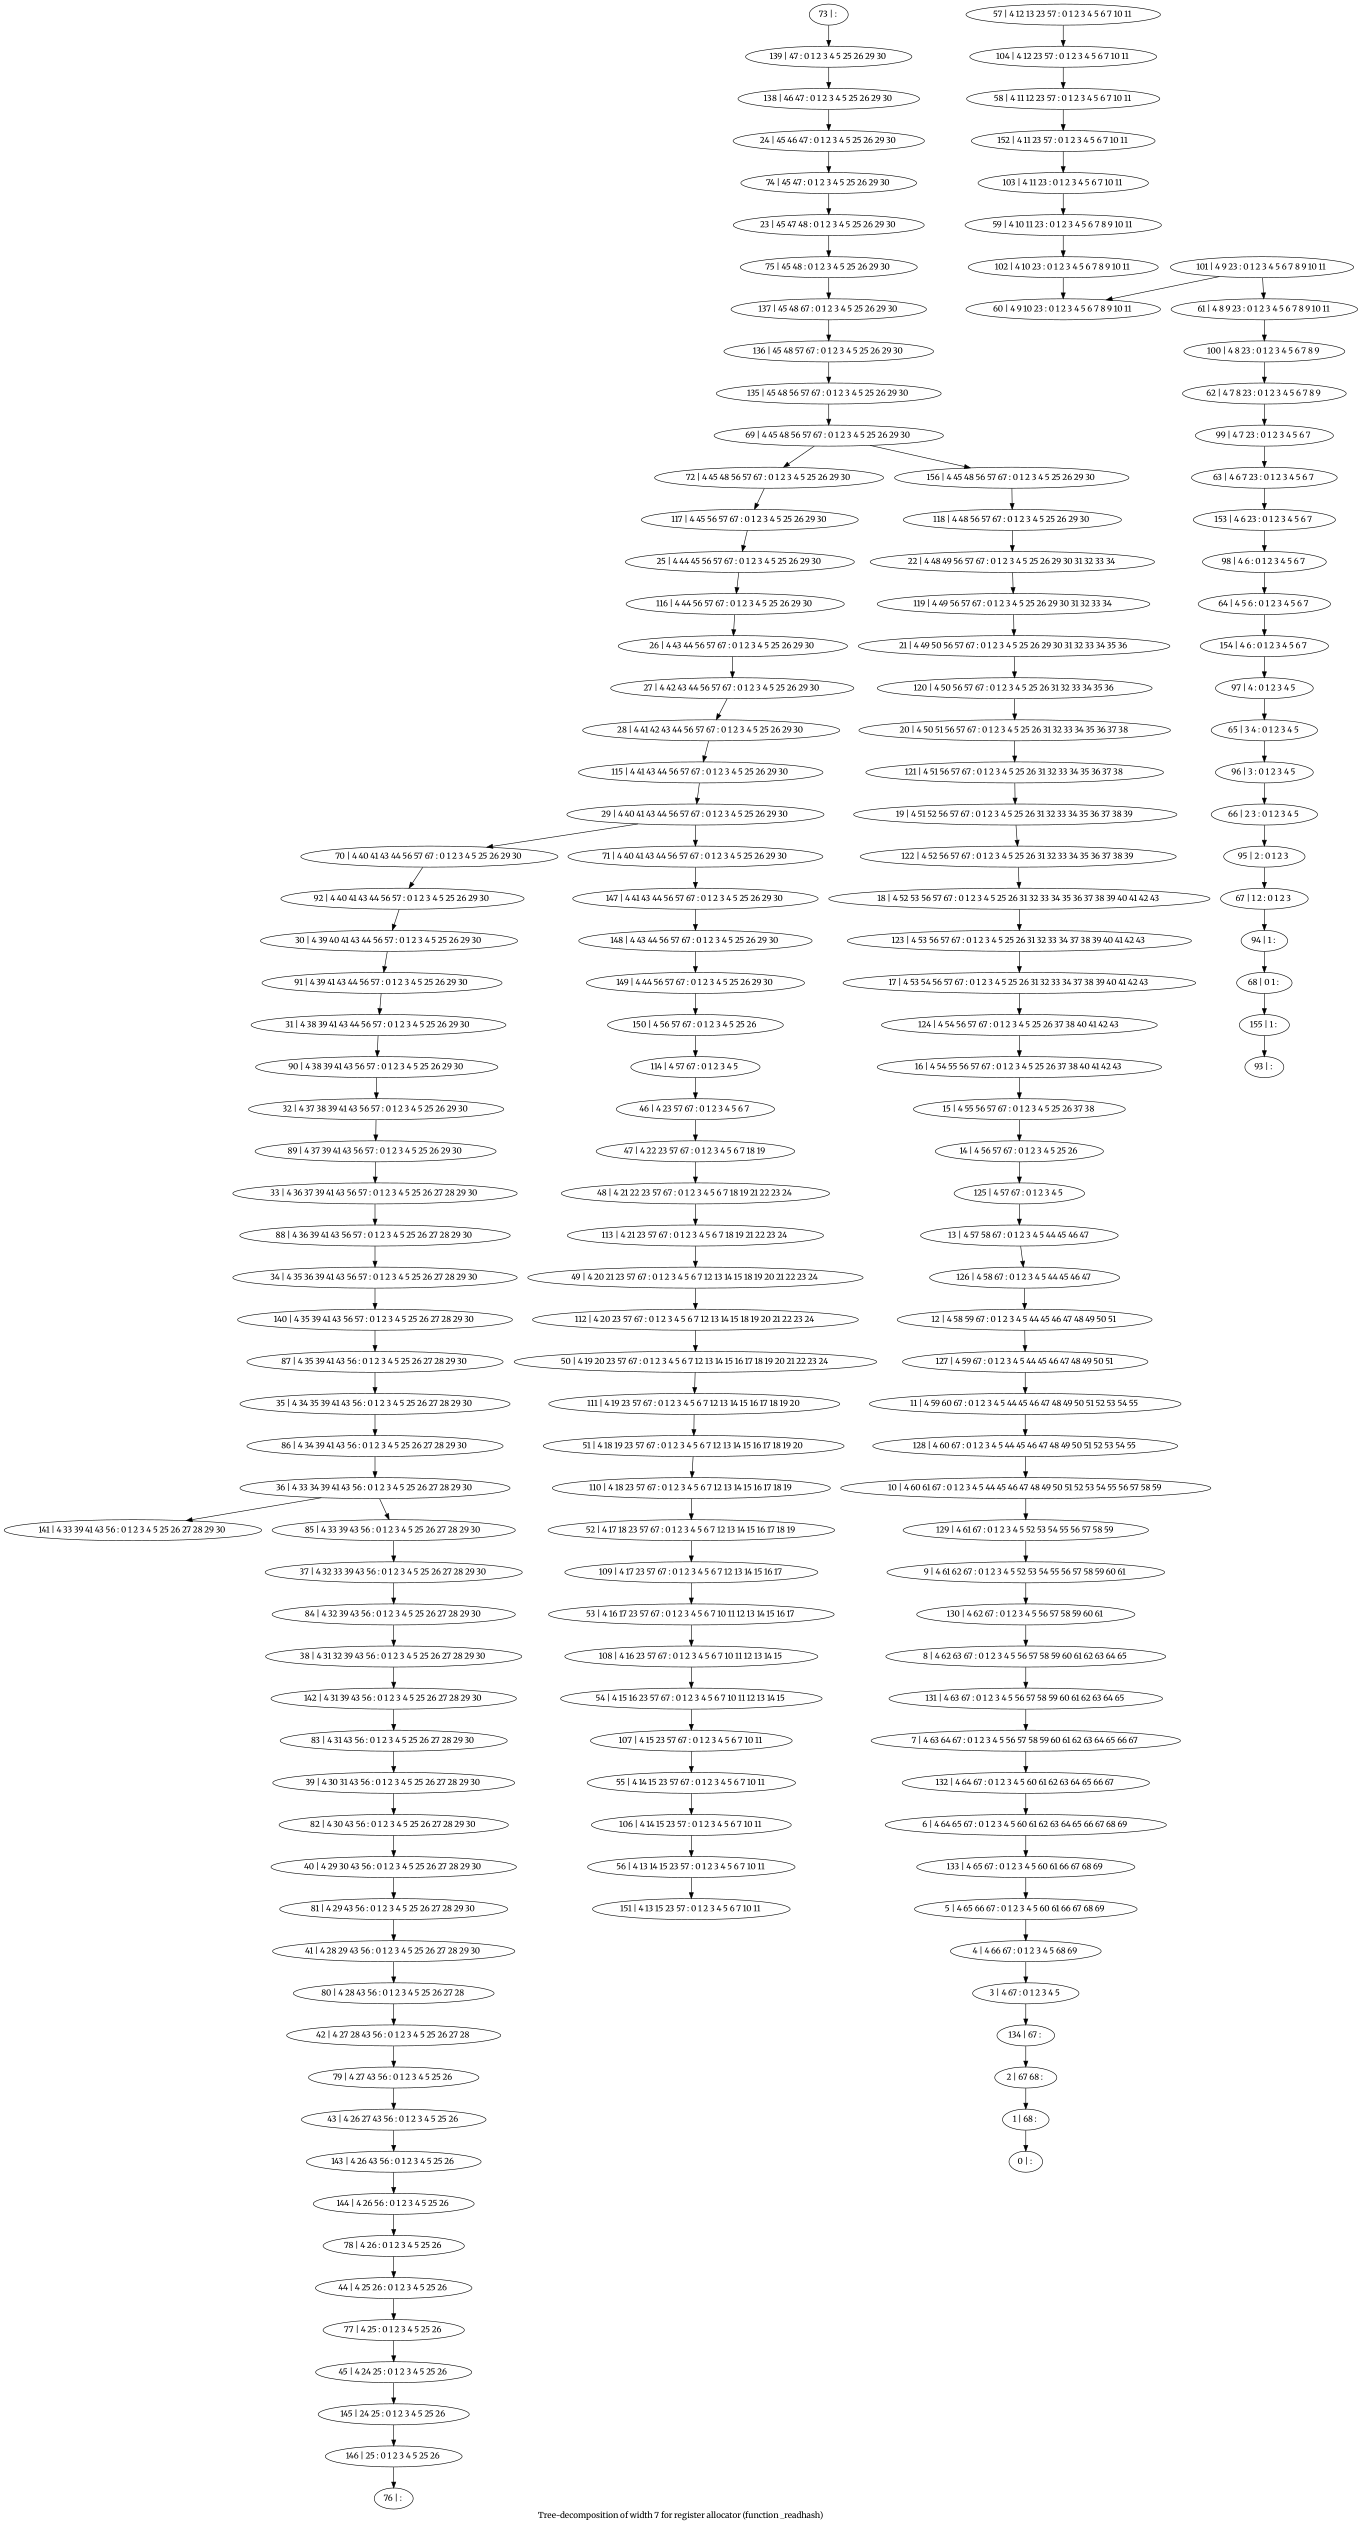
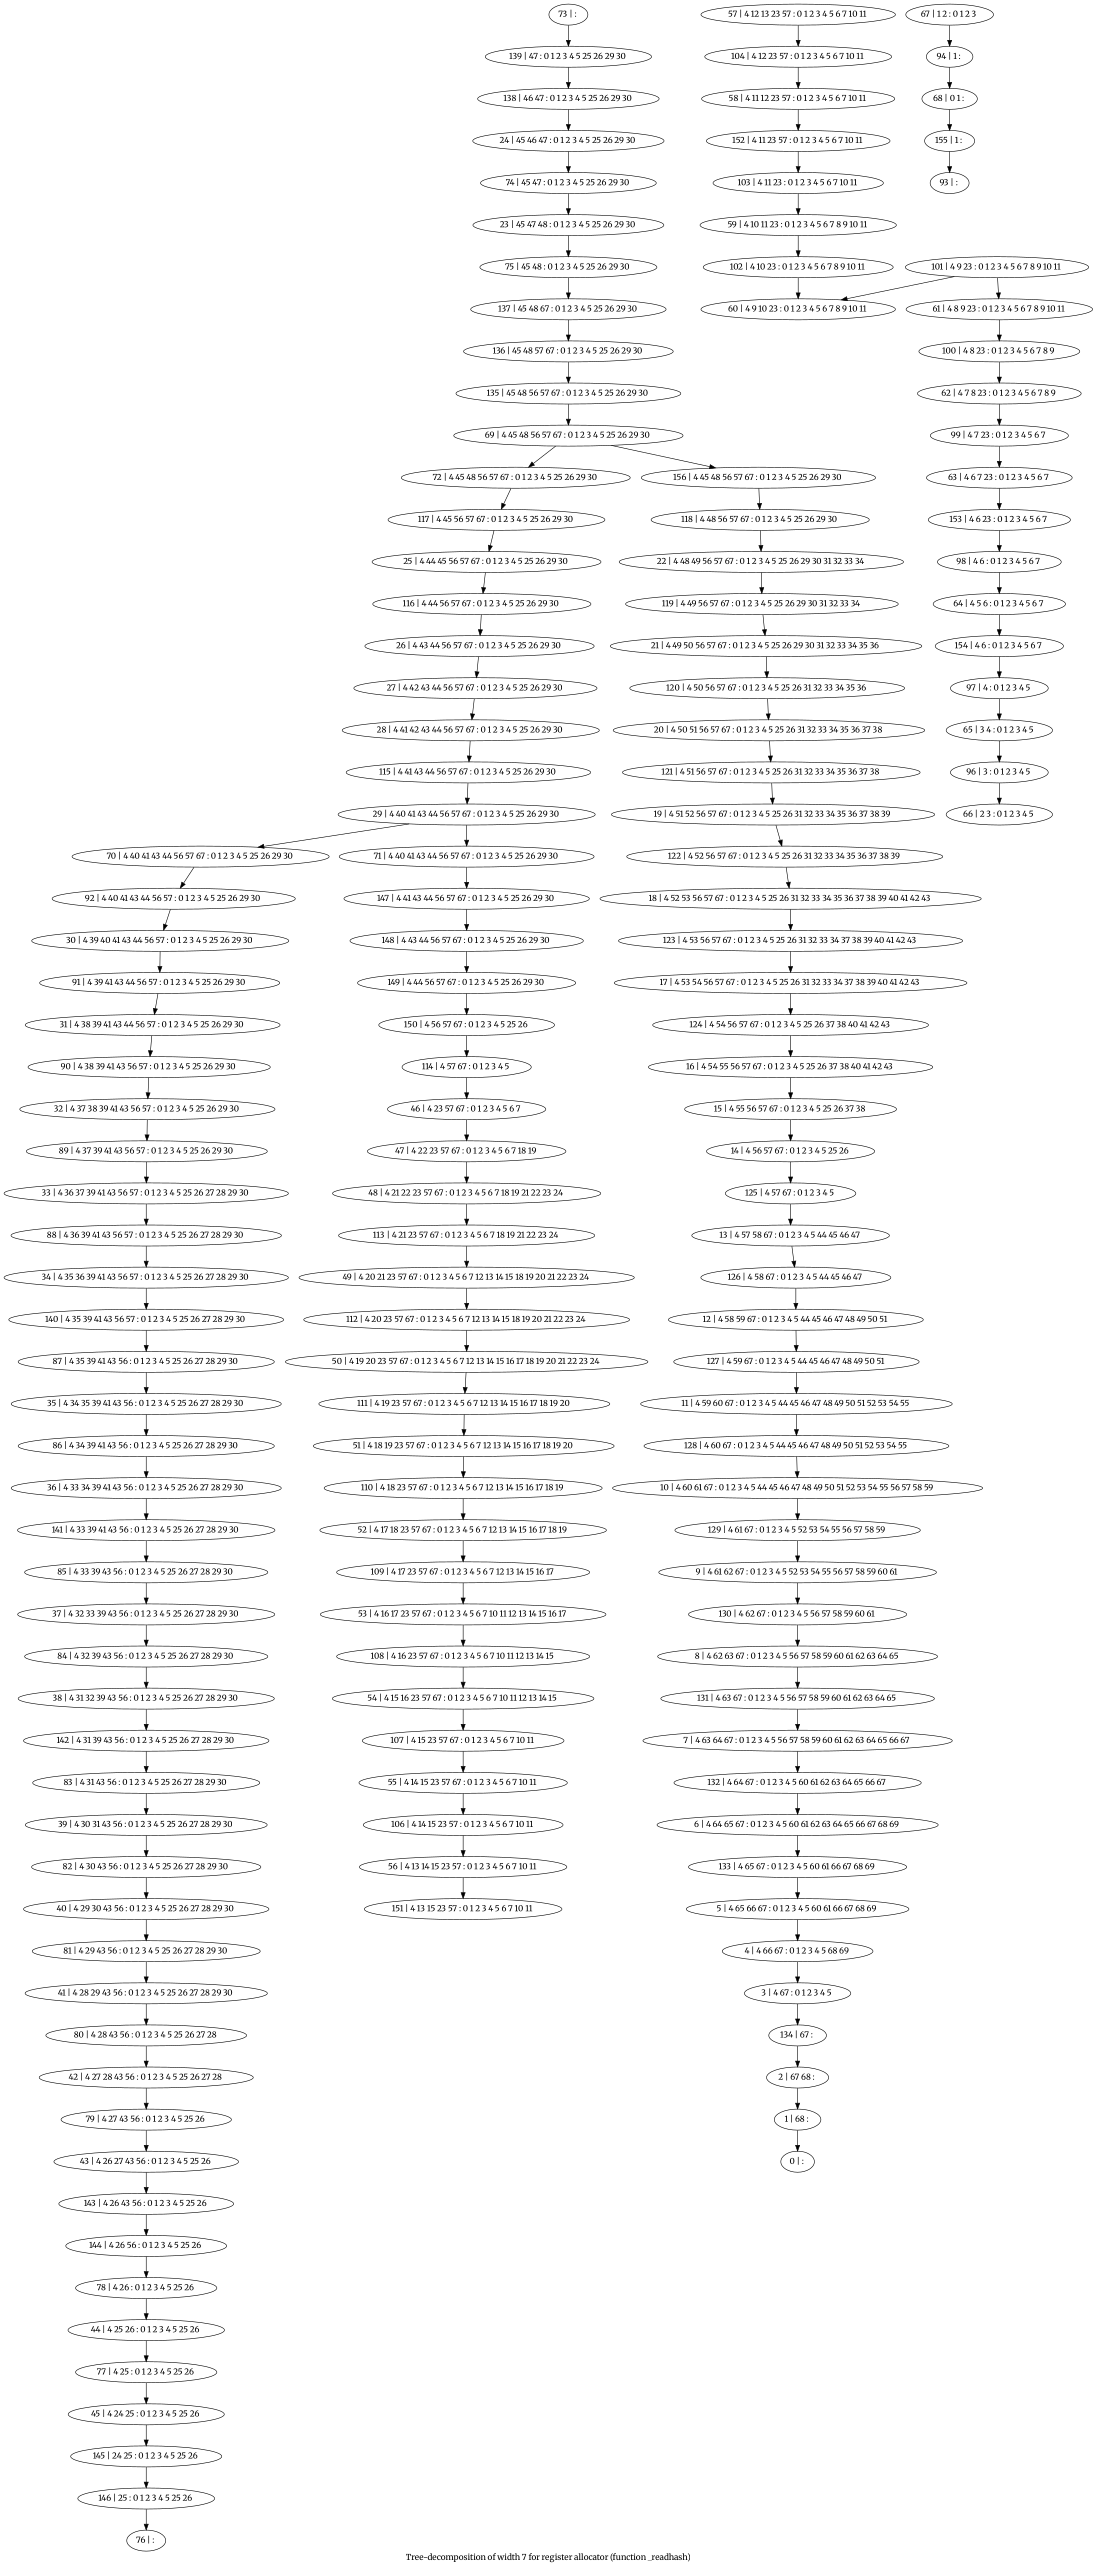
(1264, 857) -> none
(383, 1507) -> (146, 1548)
